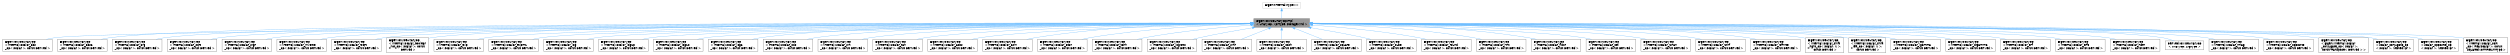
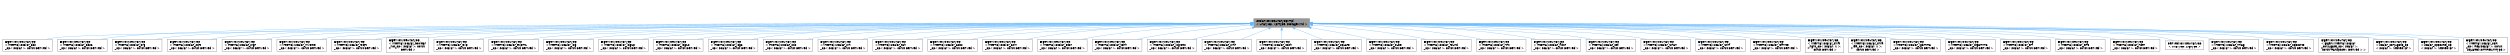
(1282, 5) -> none
(1282, 23) -> (1282, 23)
